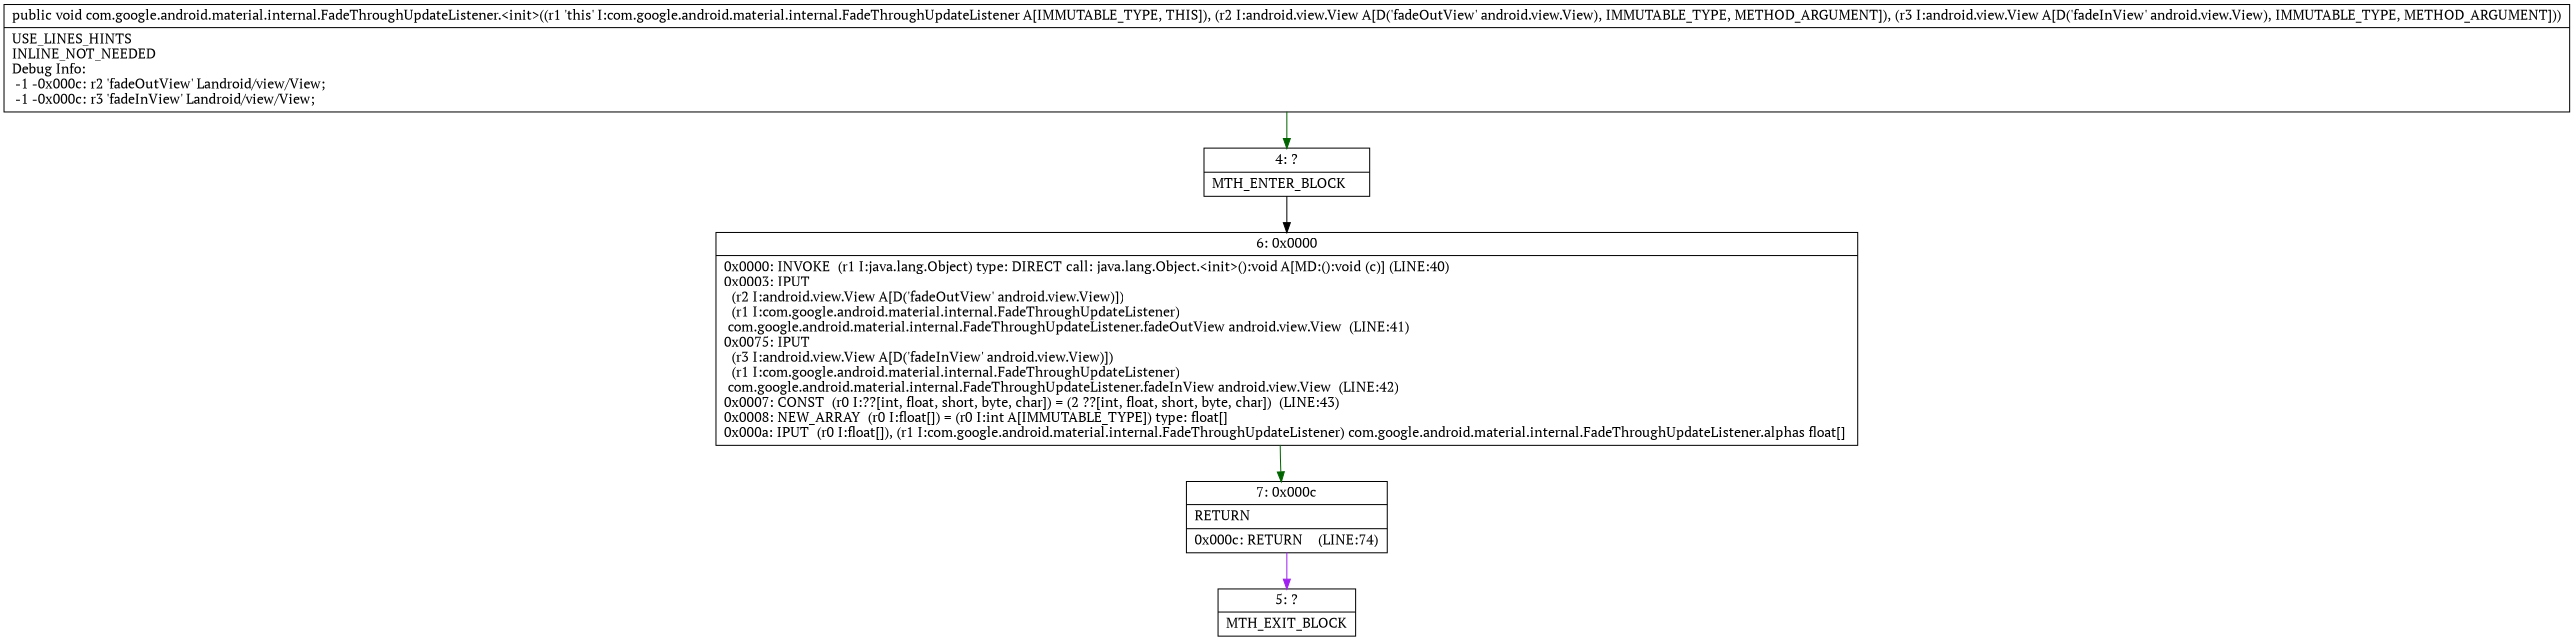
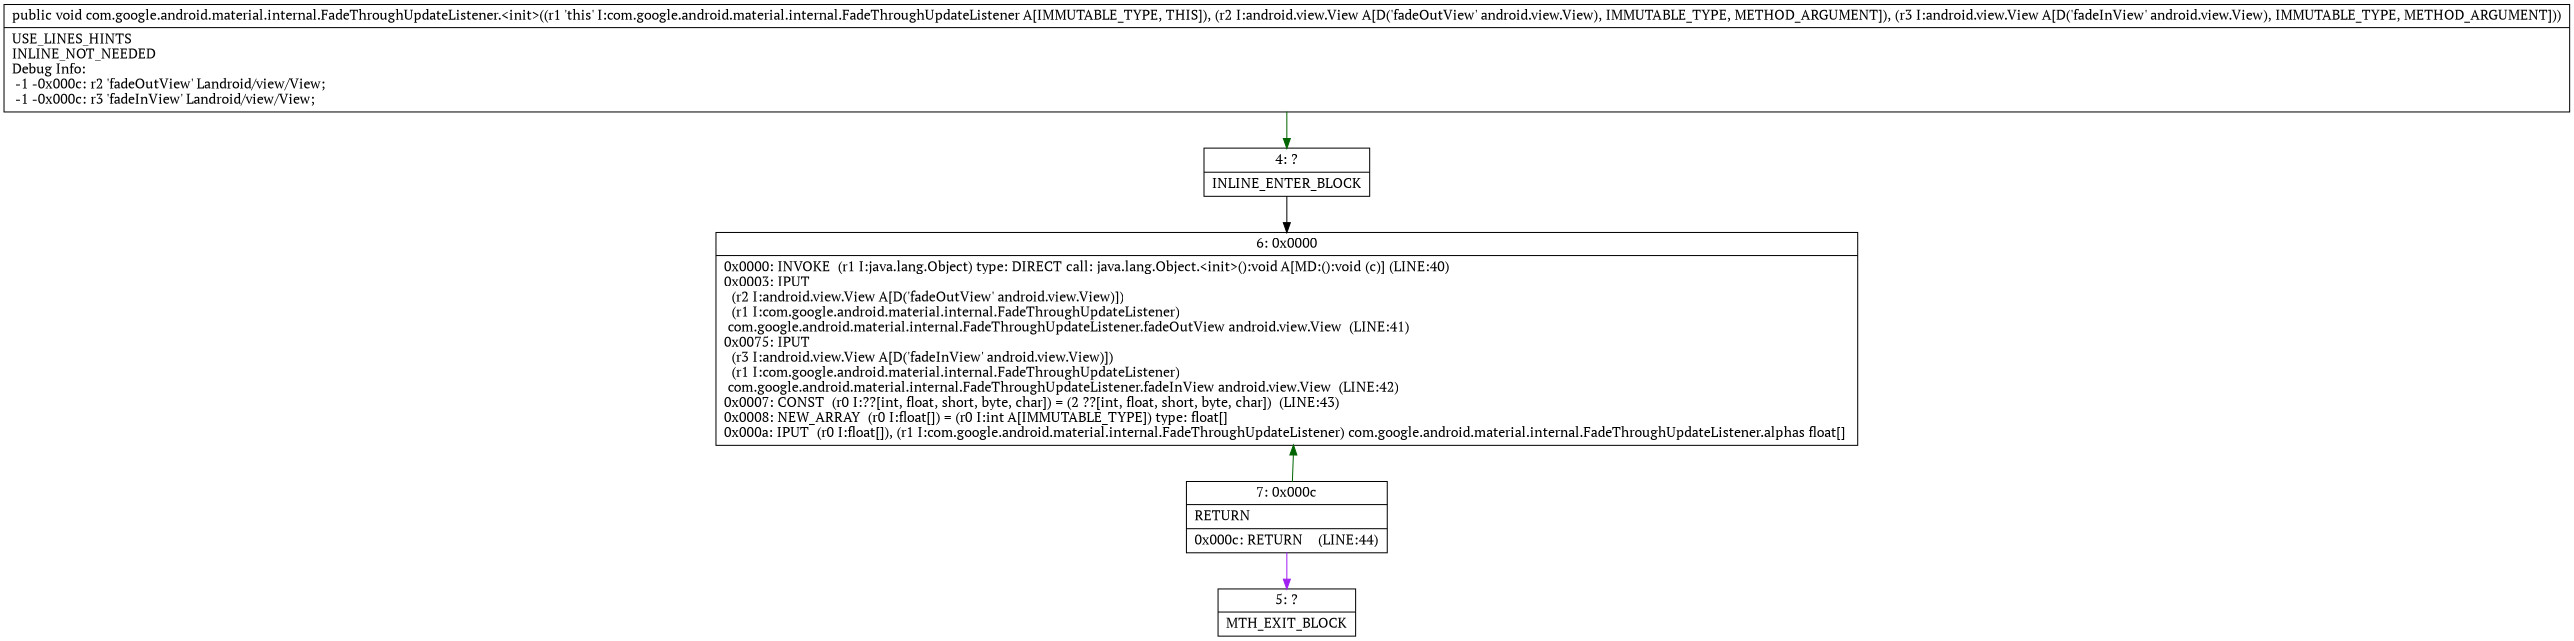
(1279, 184) -> (1287, 184)
(1280, 458) -> (1293, 469)
(1287, 540) -> (1287, 540)
